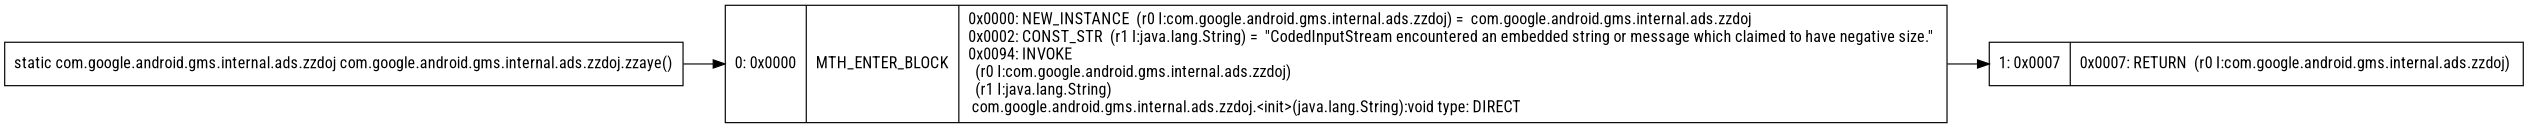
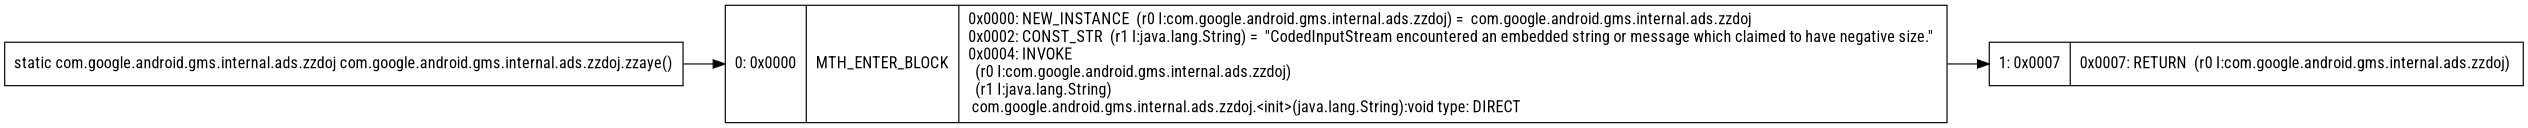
(1024, 55) -> (1024, 55)
